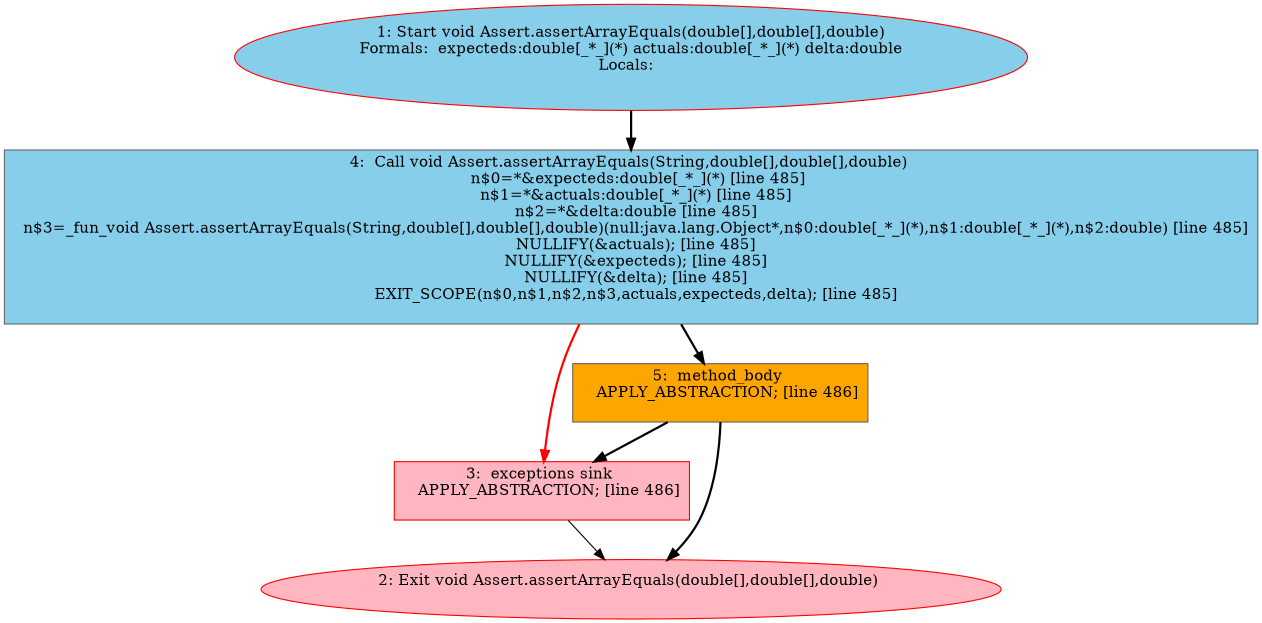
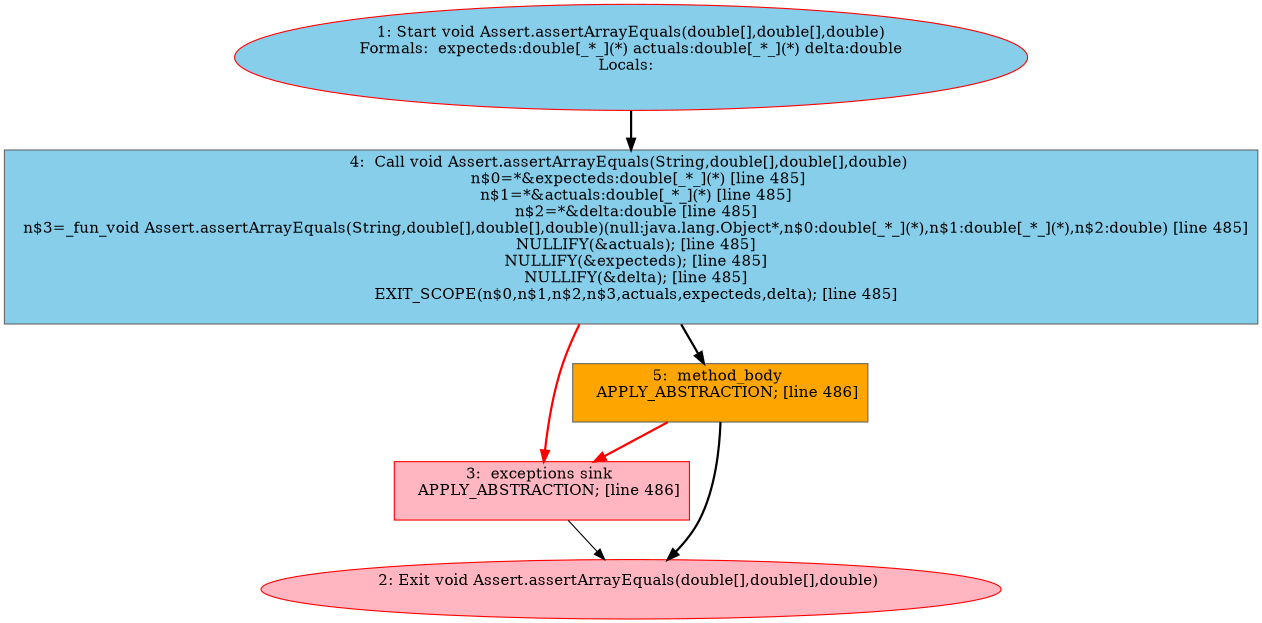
(636, 439) -> (636, 439)
